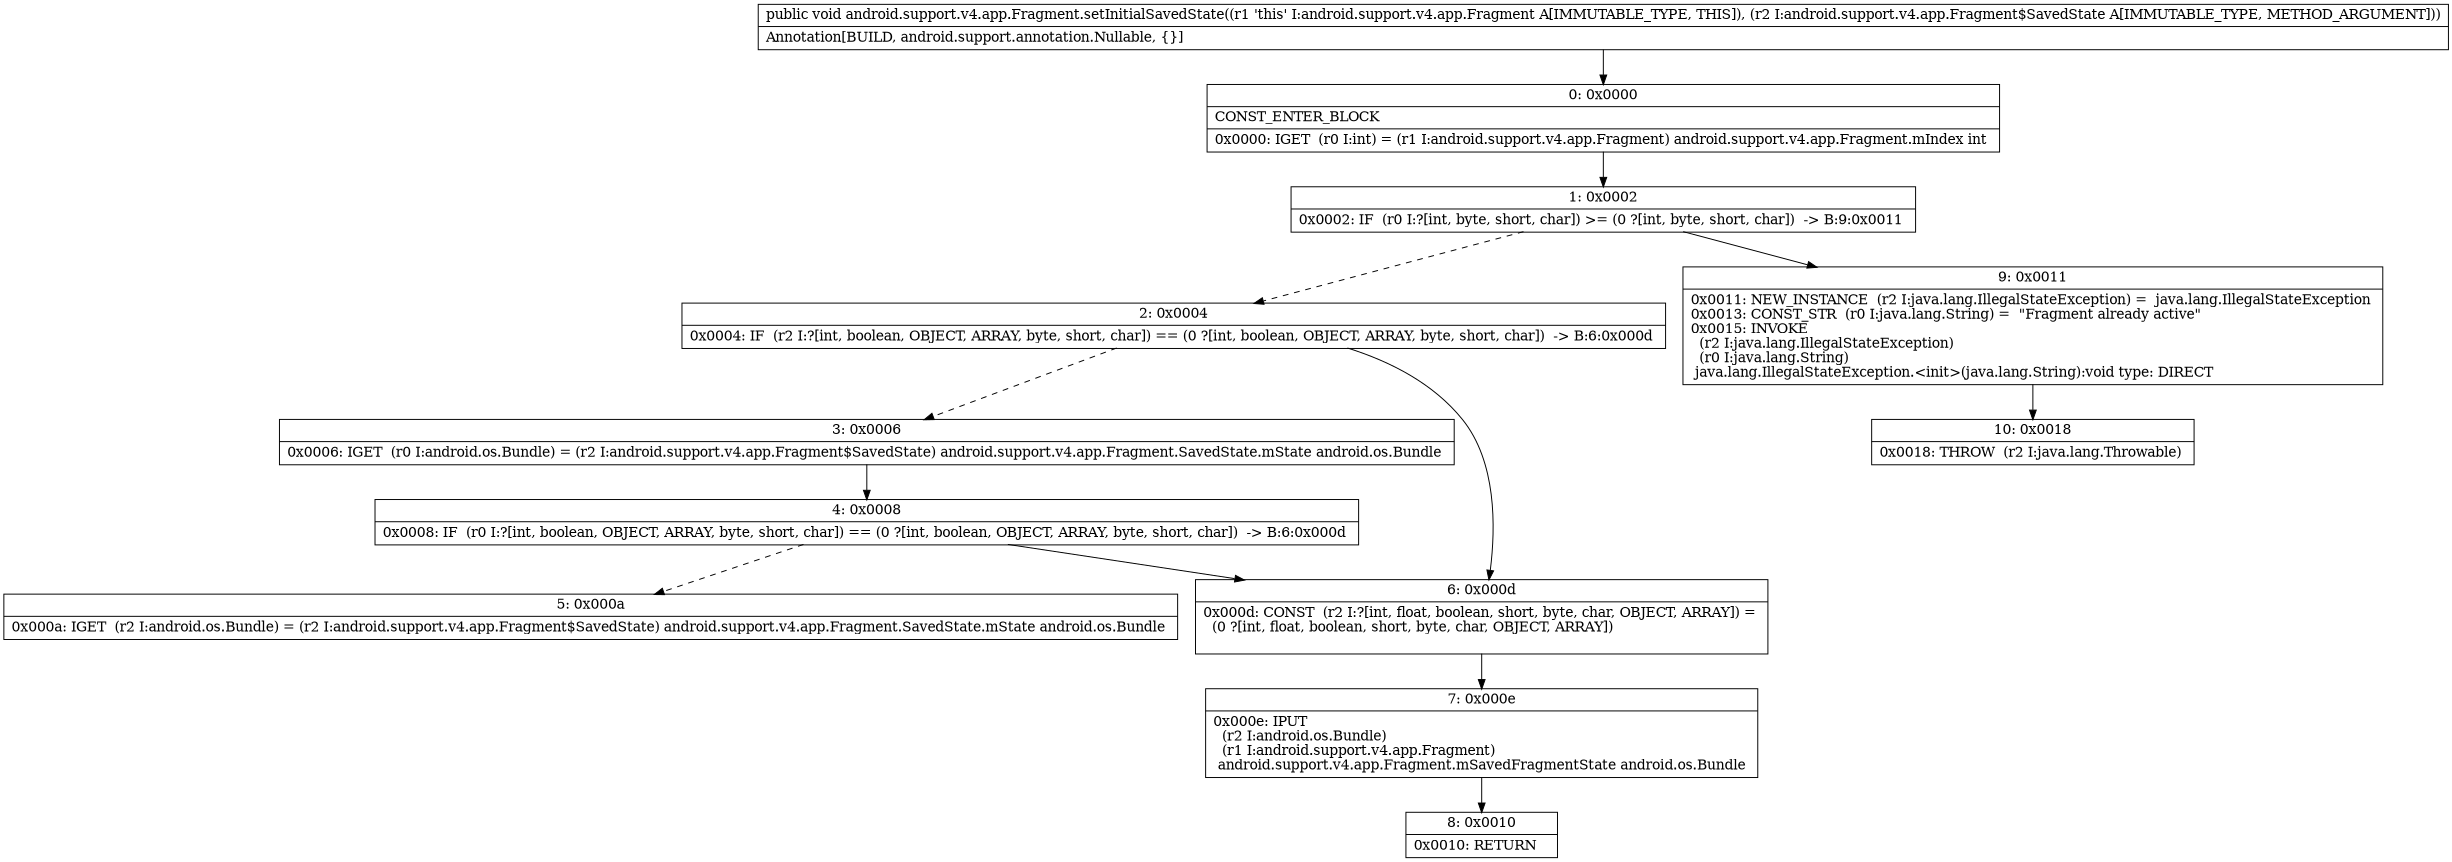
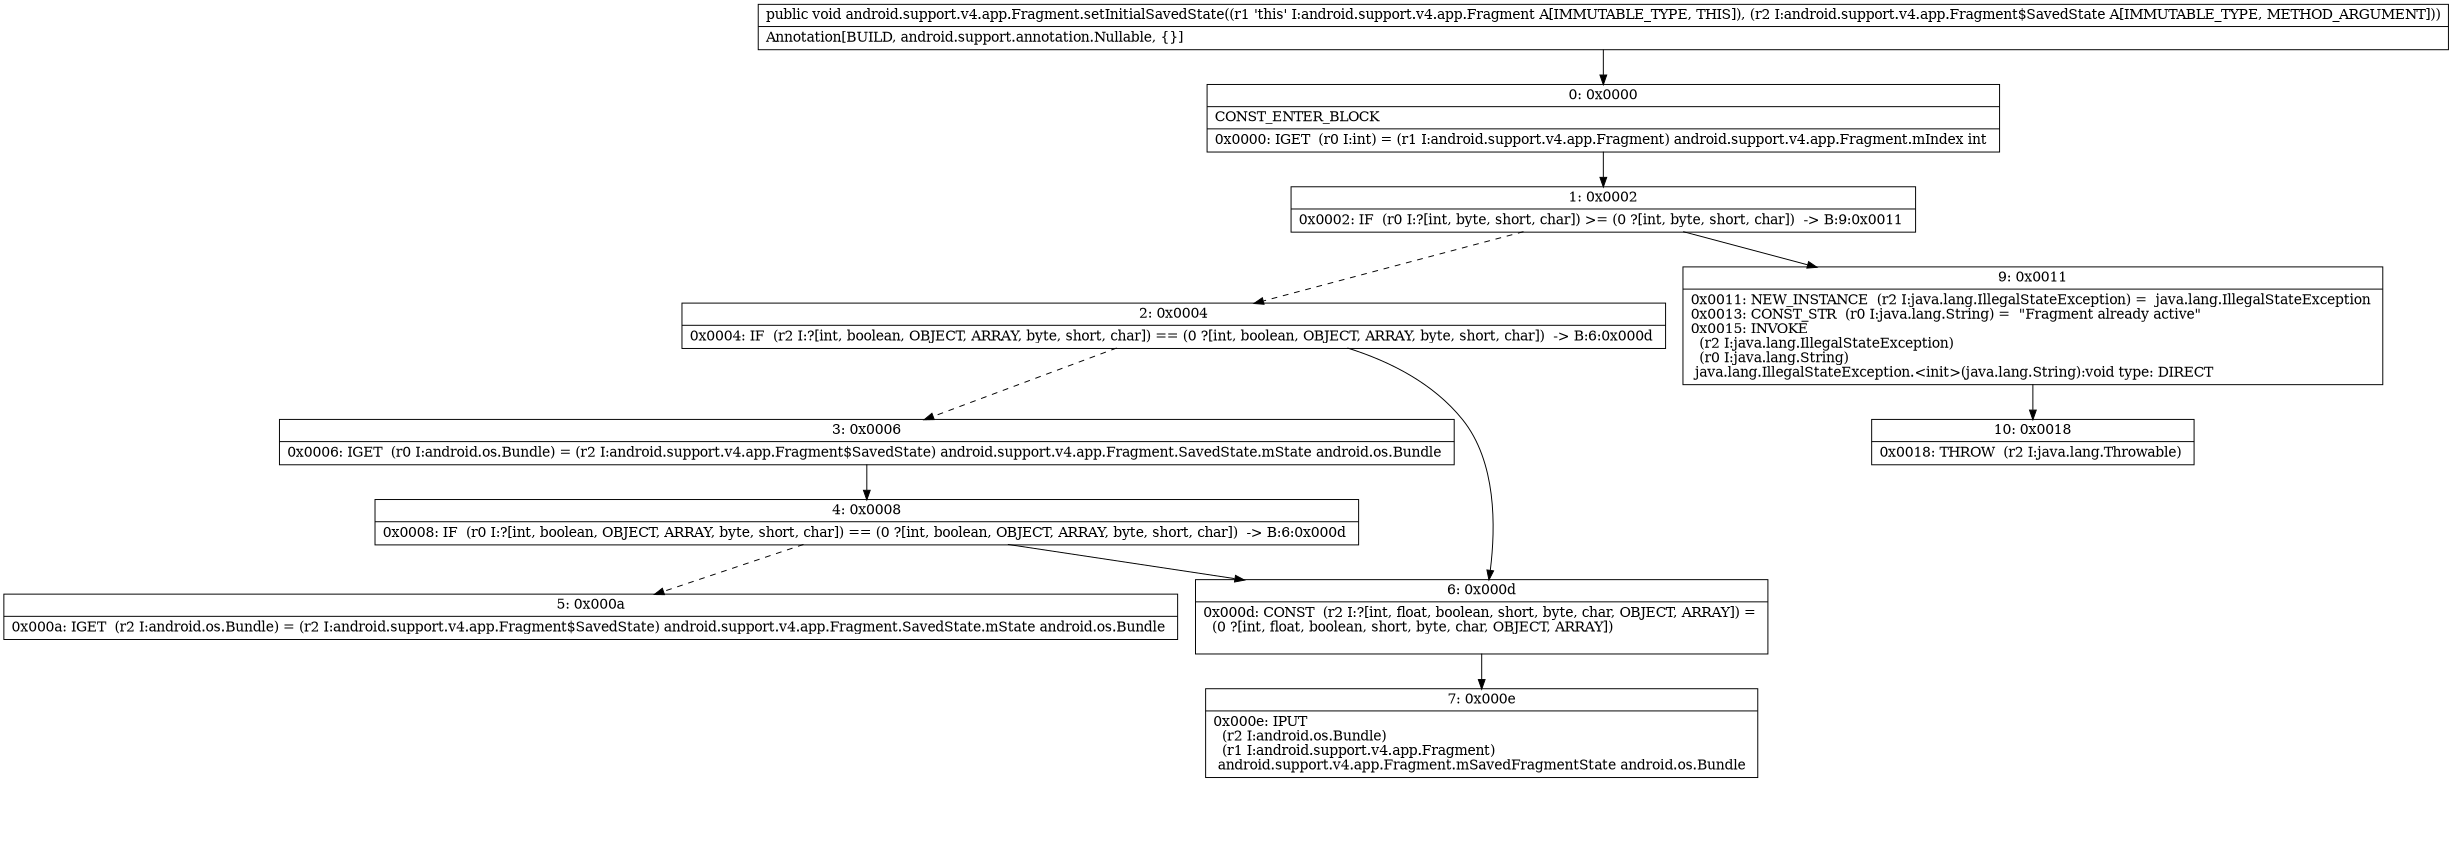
(1482, 835) -> none
